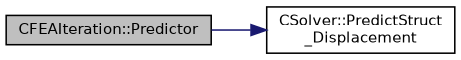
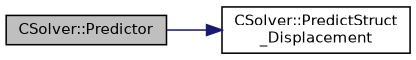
(109, 30) -> (86, 30)
